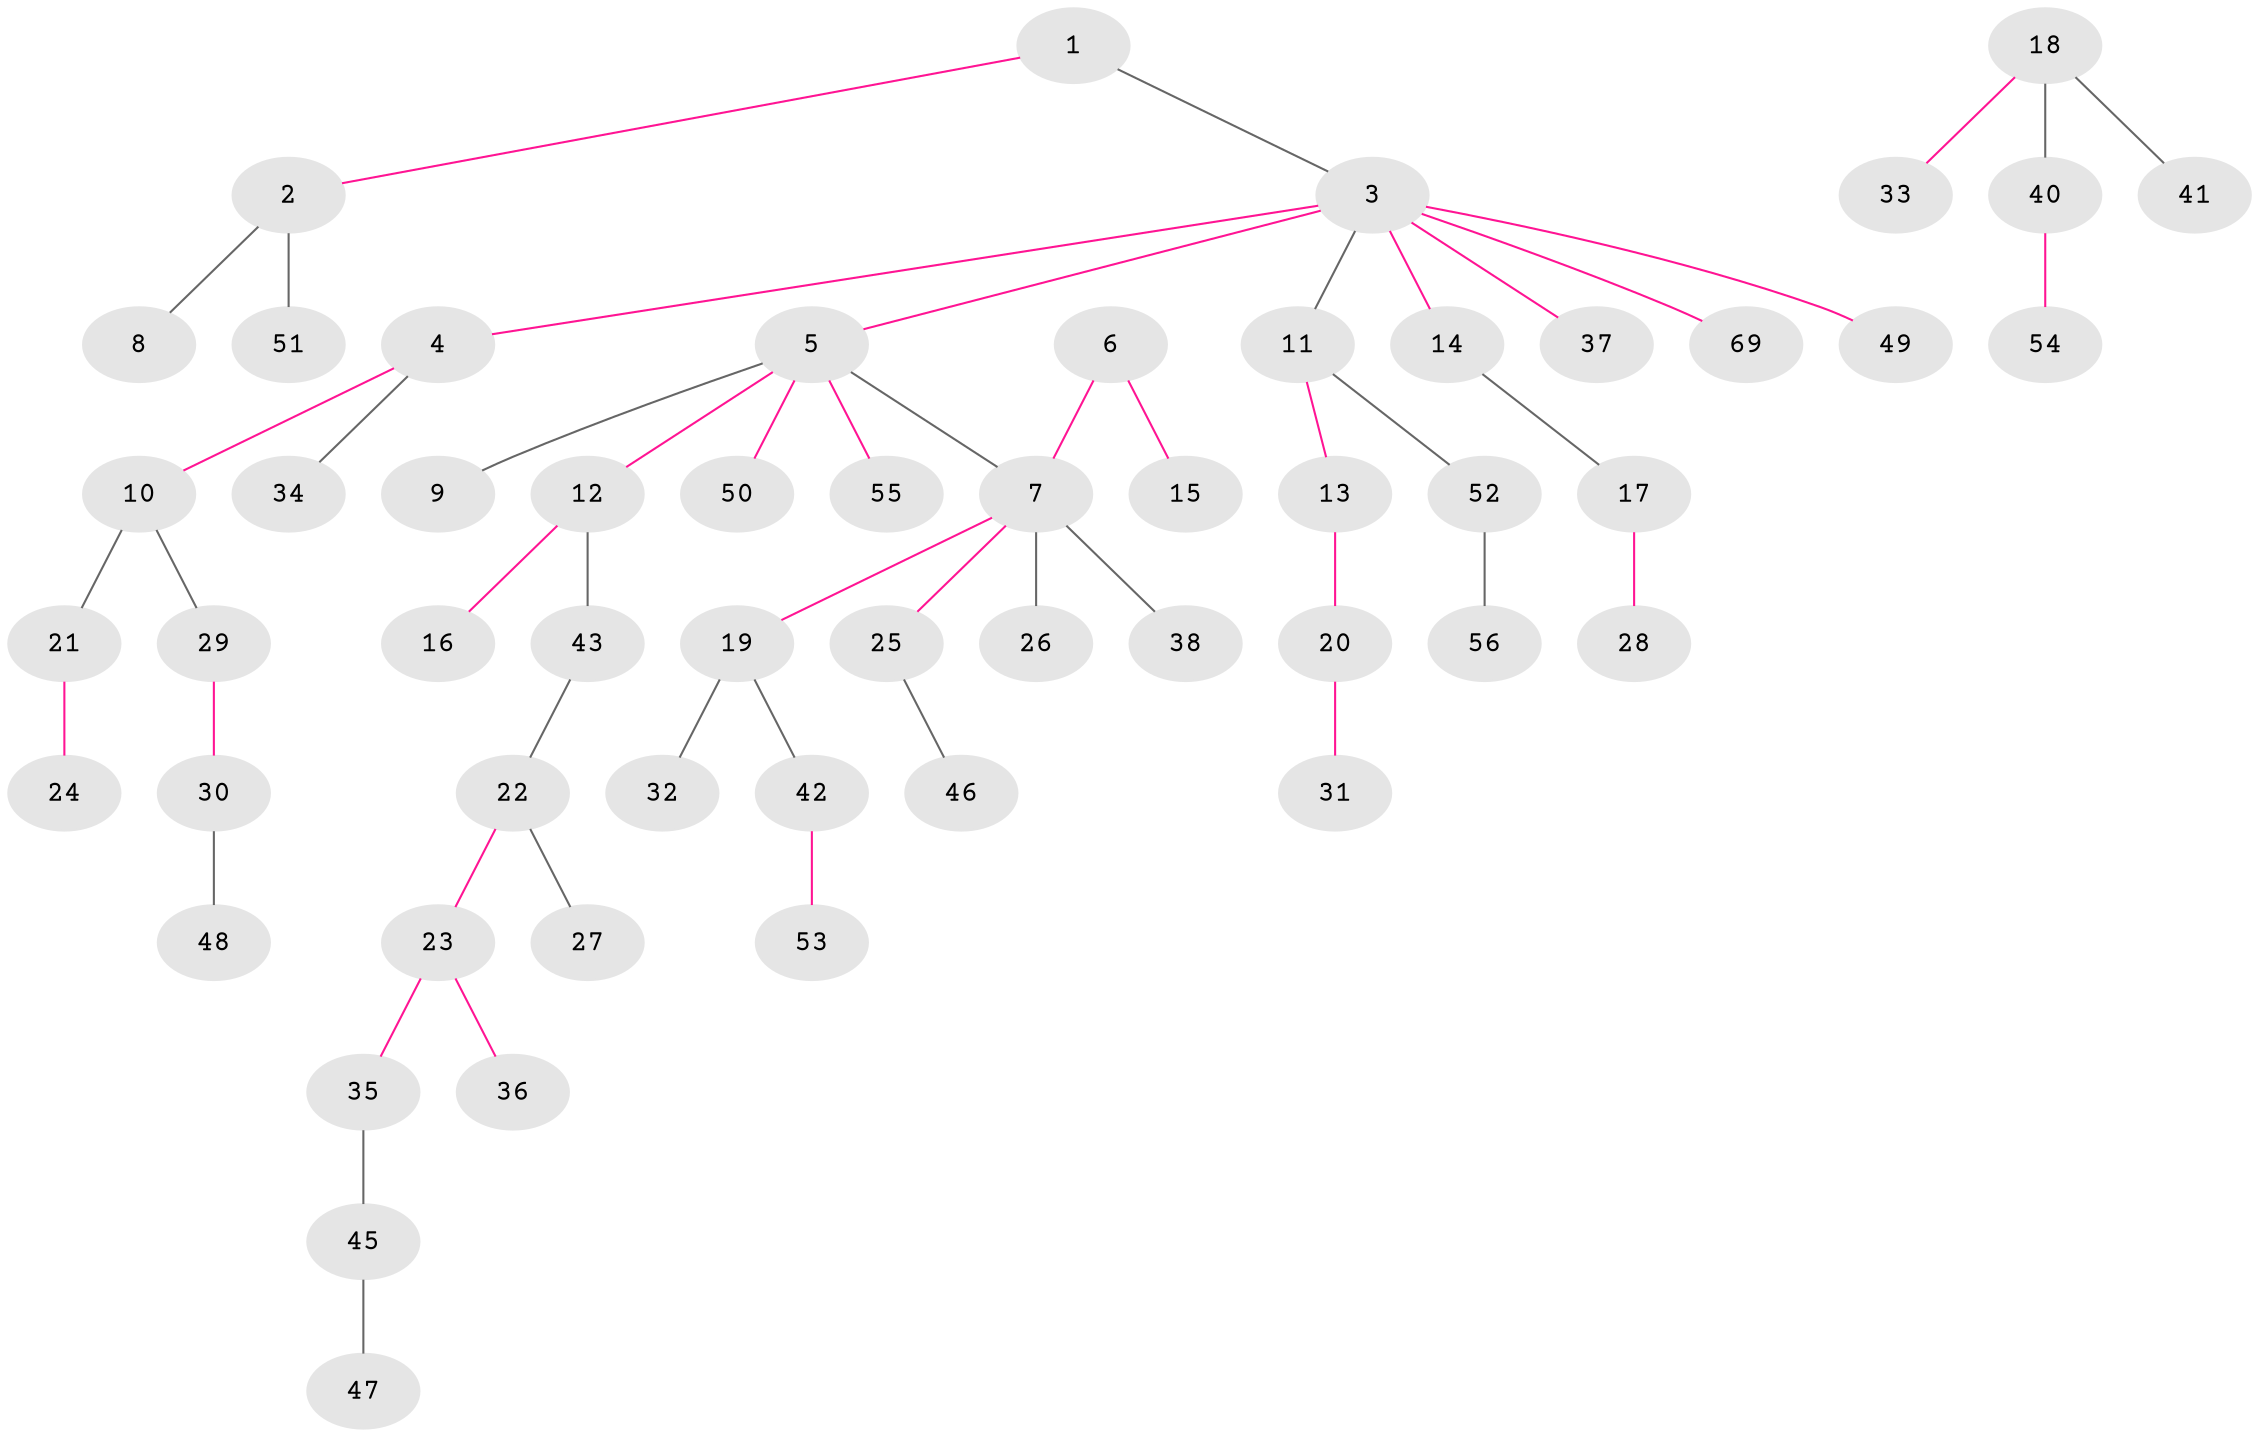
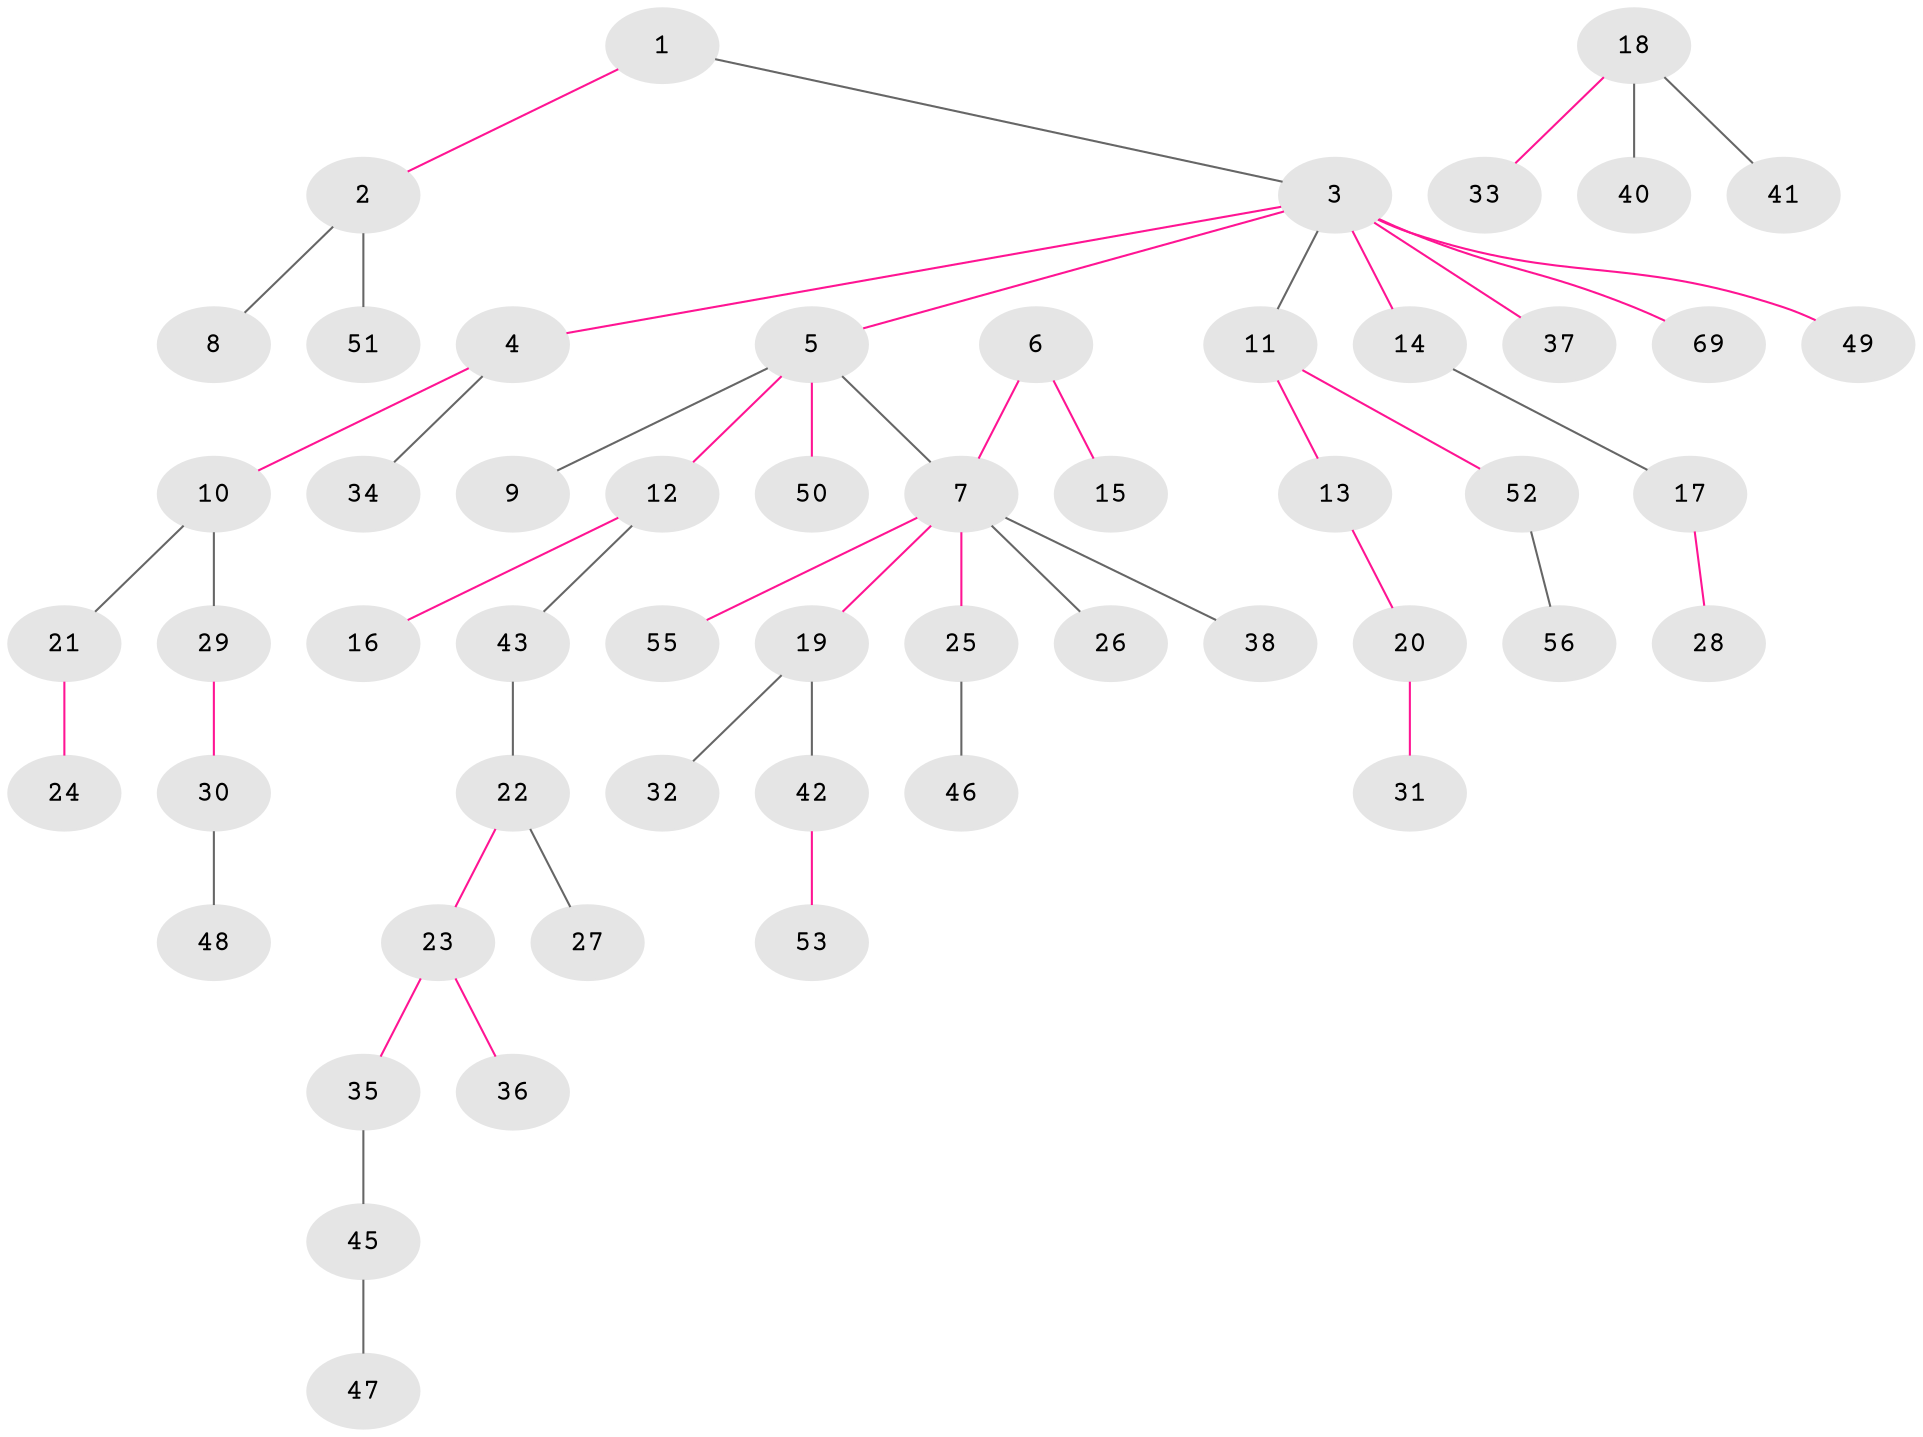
(2045, 345) -> none
(1391, 419) -> (1391, 419)
(849, 420) -> (812, 569)
